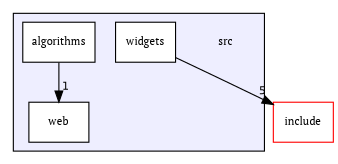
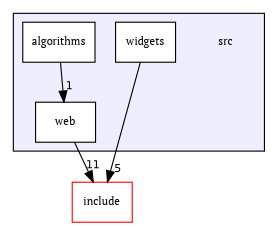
none -> (82, 158)
